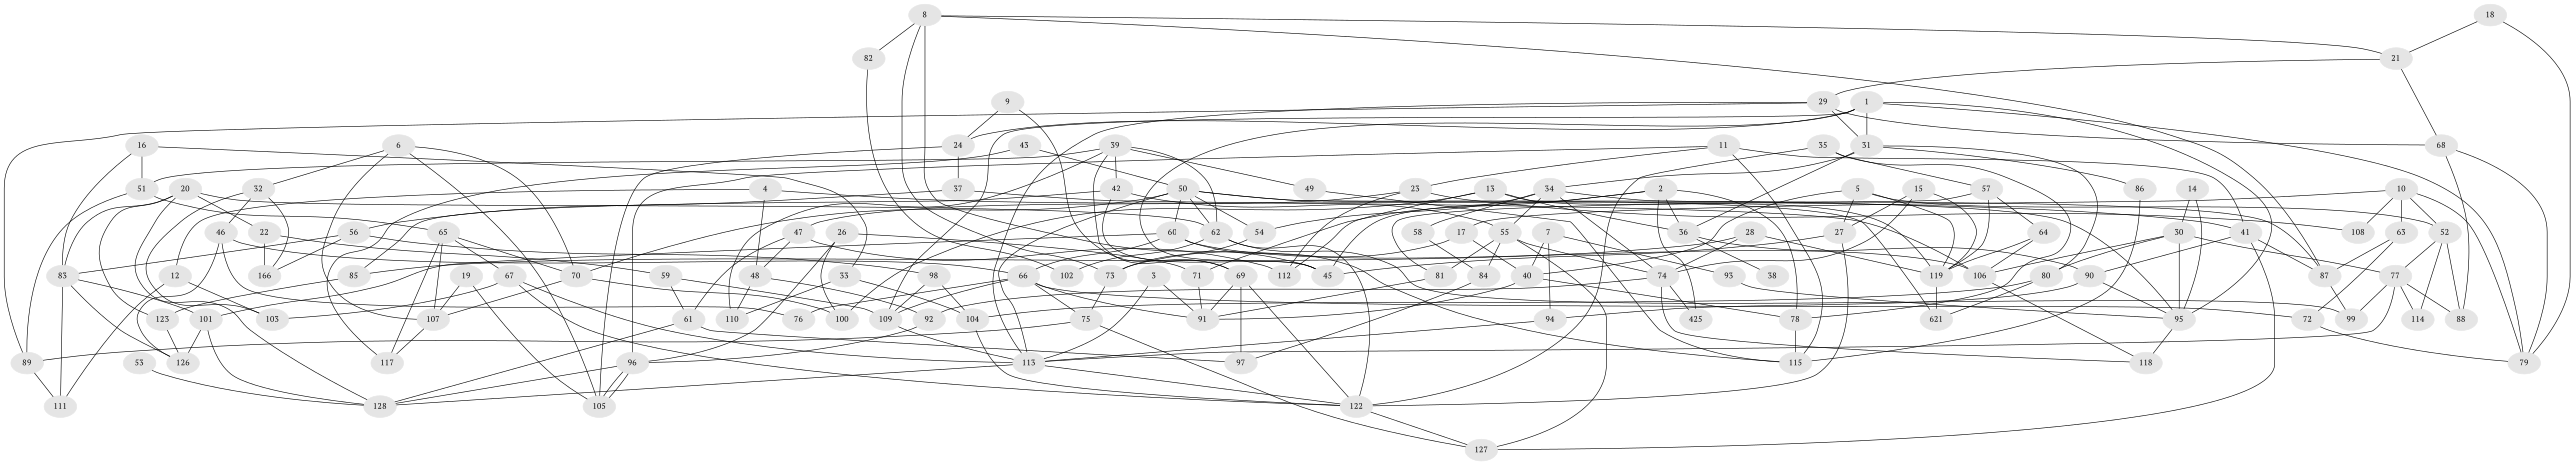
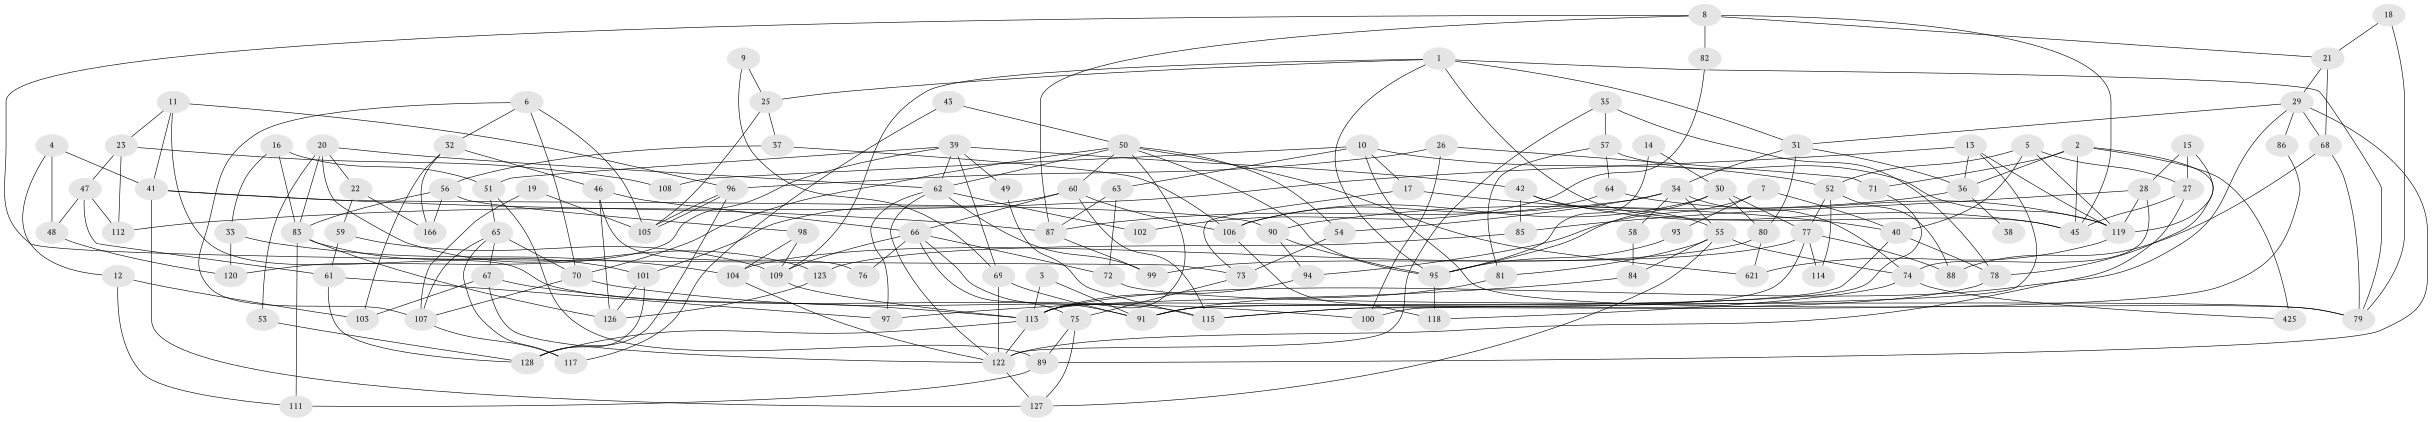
(958, 146) -> (766, 102)
(2036, 165) -> (2290, 124)
(1804, 260) -> (2166, 167)
(238, 317) -> (274, 227)
(732, 320) -> (231, 276)
(929, 320) -> none
(1241, 323) -> (872, 237)
